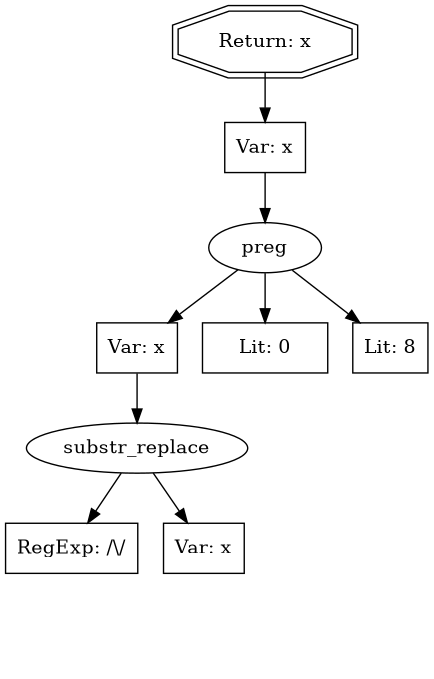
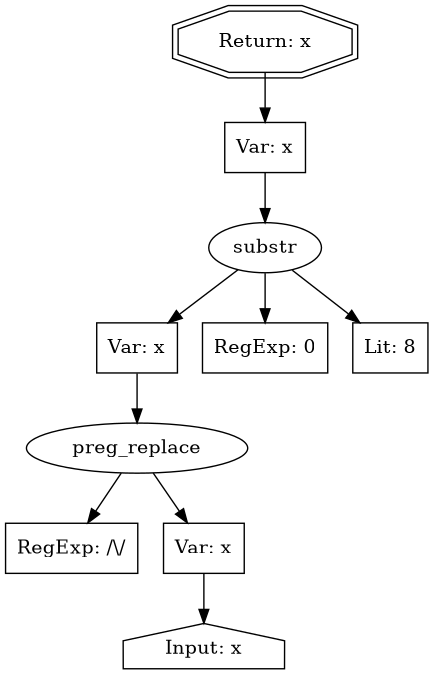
(265, 248) -> (265, 248)
(265, 348) -> (265, 348)
(137, 448) -> (137, 448)
none -> (204, 649)
